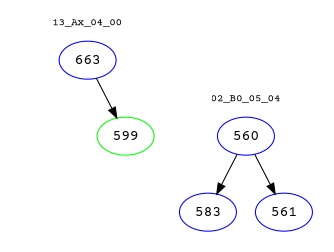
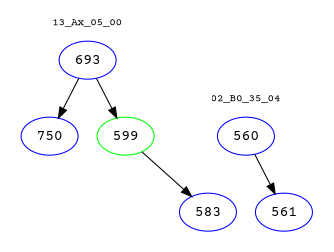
(88, 23) -> (88, 23)
(88, 60) -> (88, 60)
(246, 99) -> (246, 99)
none -> (50, 136)
(229, 169) -> (163, 171)
